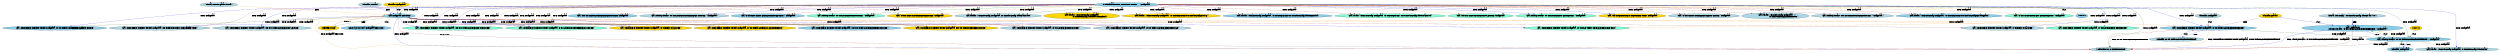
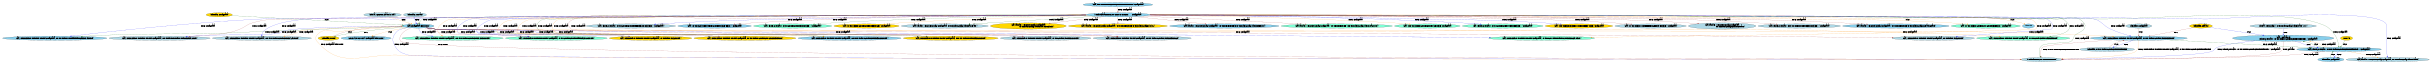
(846, 8) -> (1118, 9)
(1964, 10) -> (1908, 20)
(347, 22) -> (350, 32)
